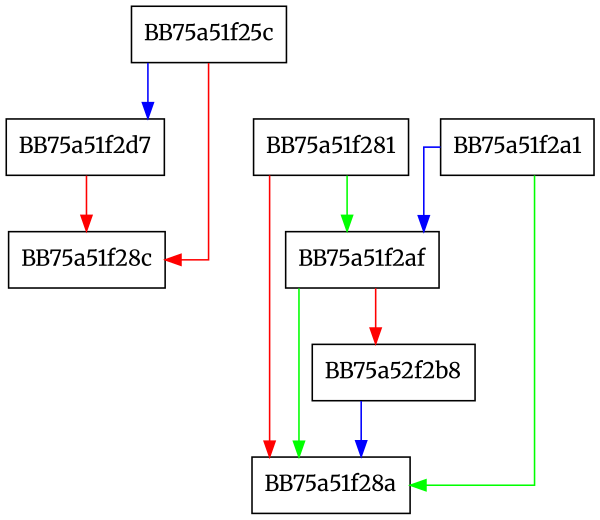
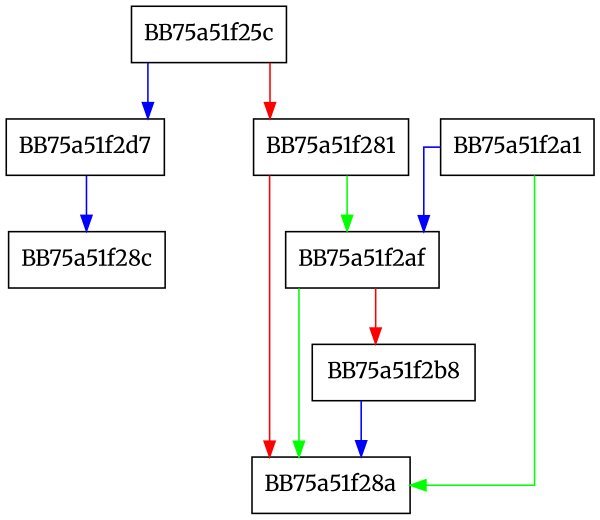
(209, 175) -> (270, 83)
(86, 195) -> (86, 195)
(394, 373) -> (394, 373)
